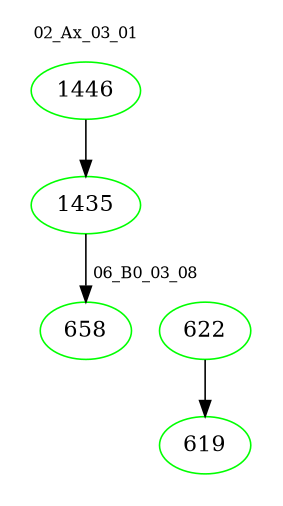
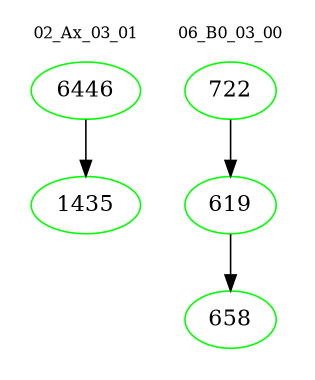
(86, 91) -> (86, 91)
(86, 269) -> (231, 255)
(146, 274) -> (231, 34)
(205, 331) -> (231, 91)
